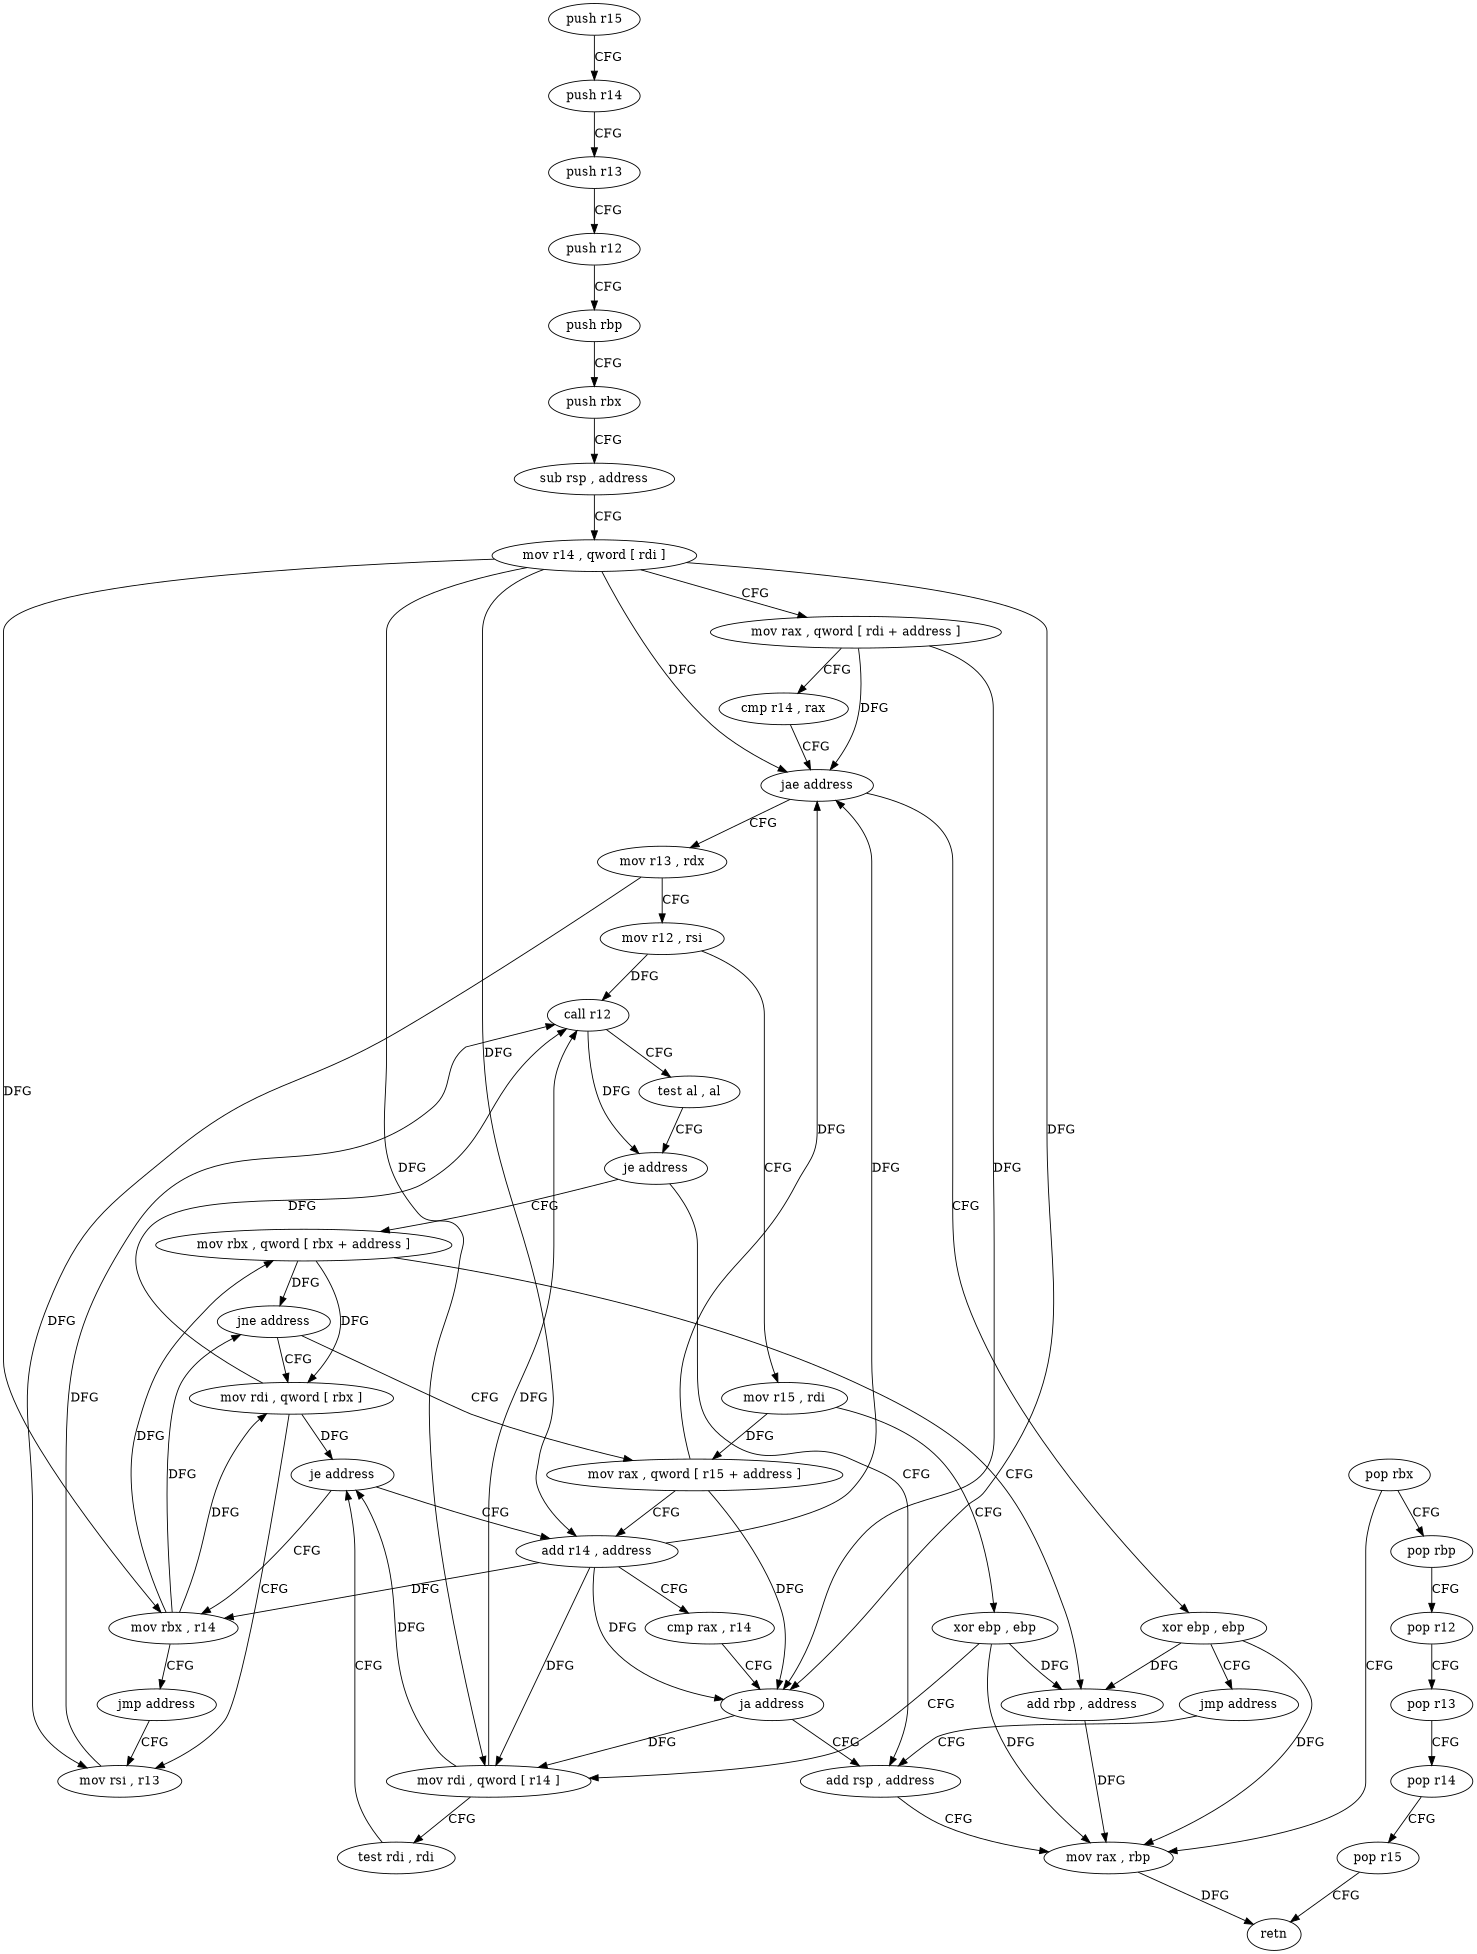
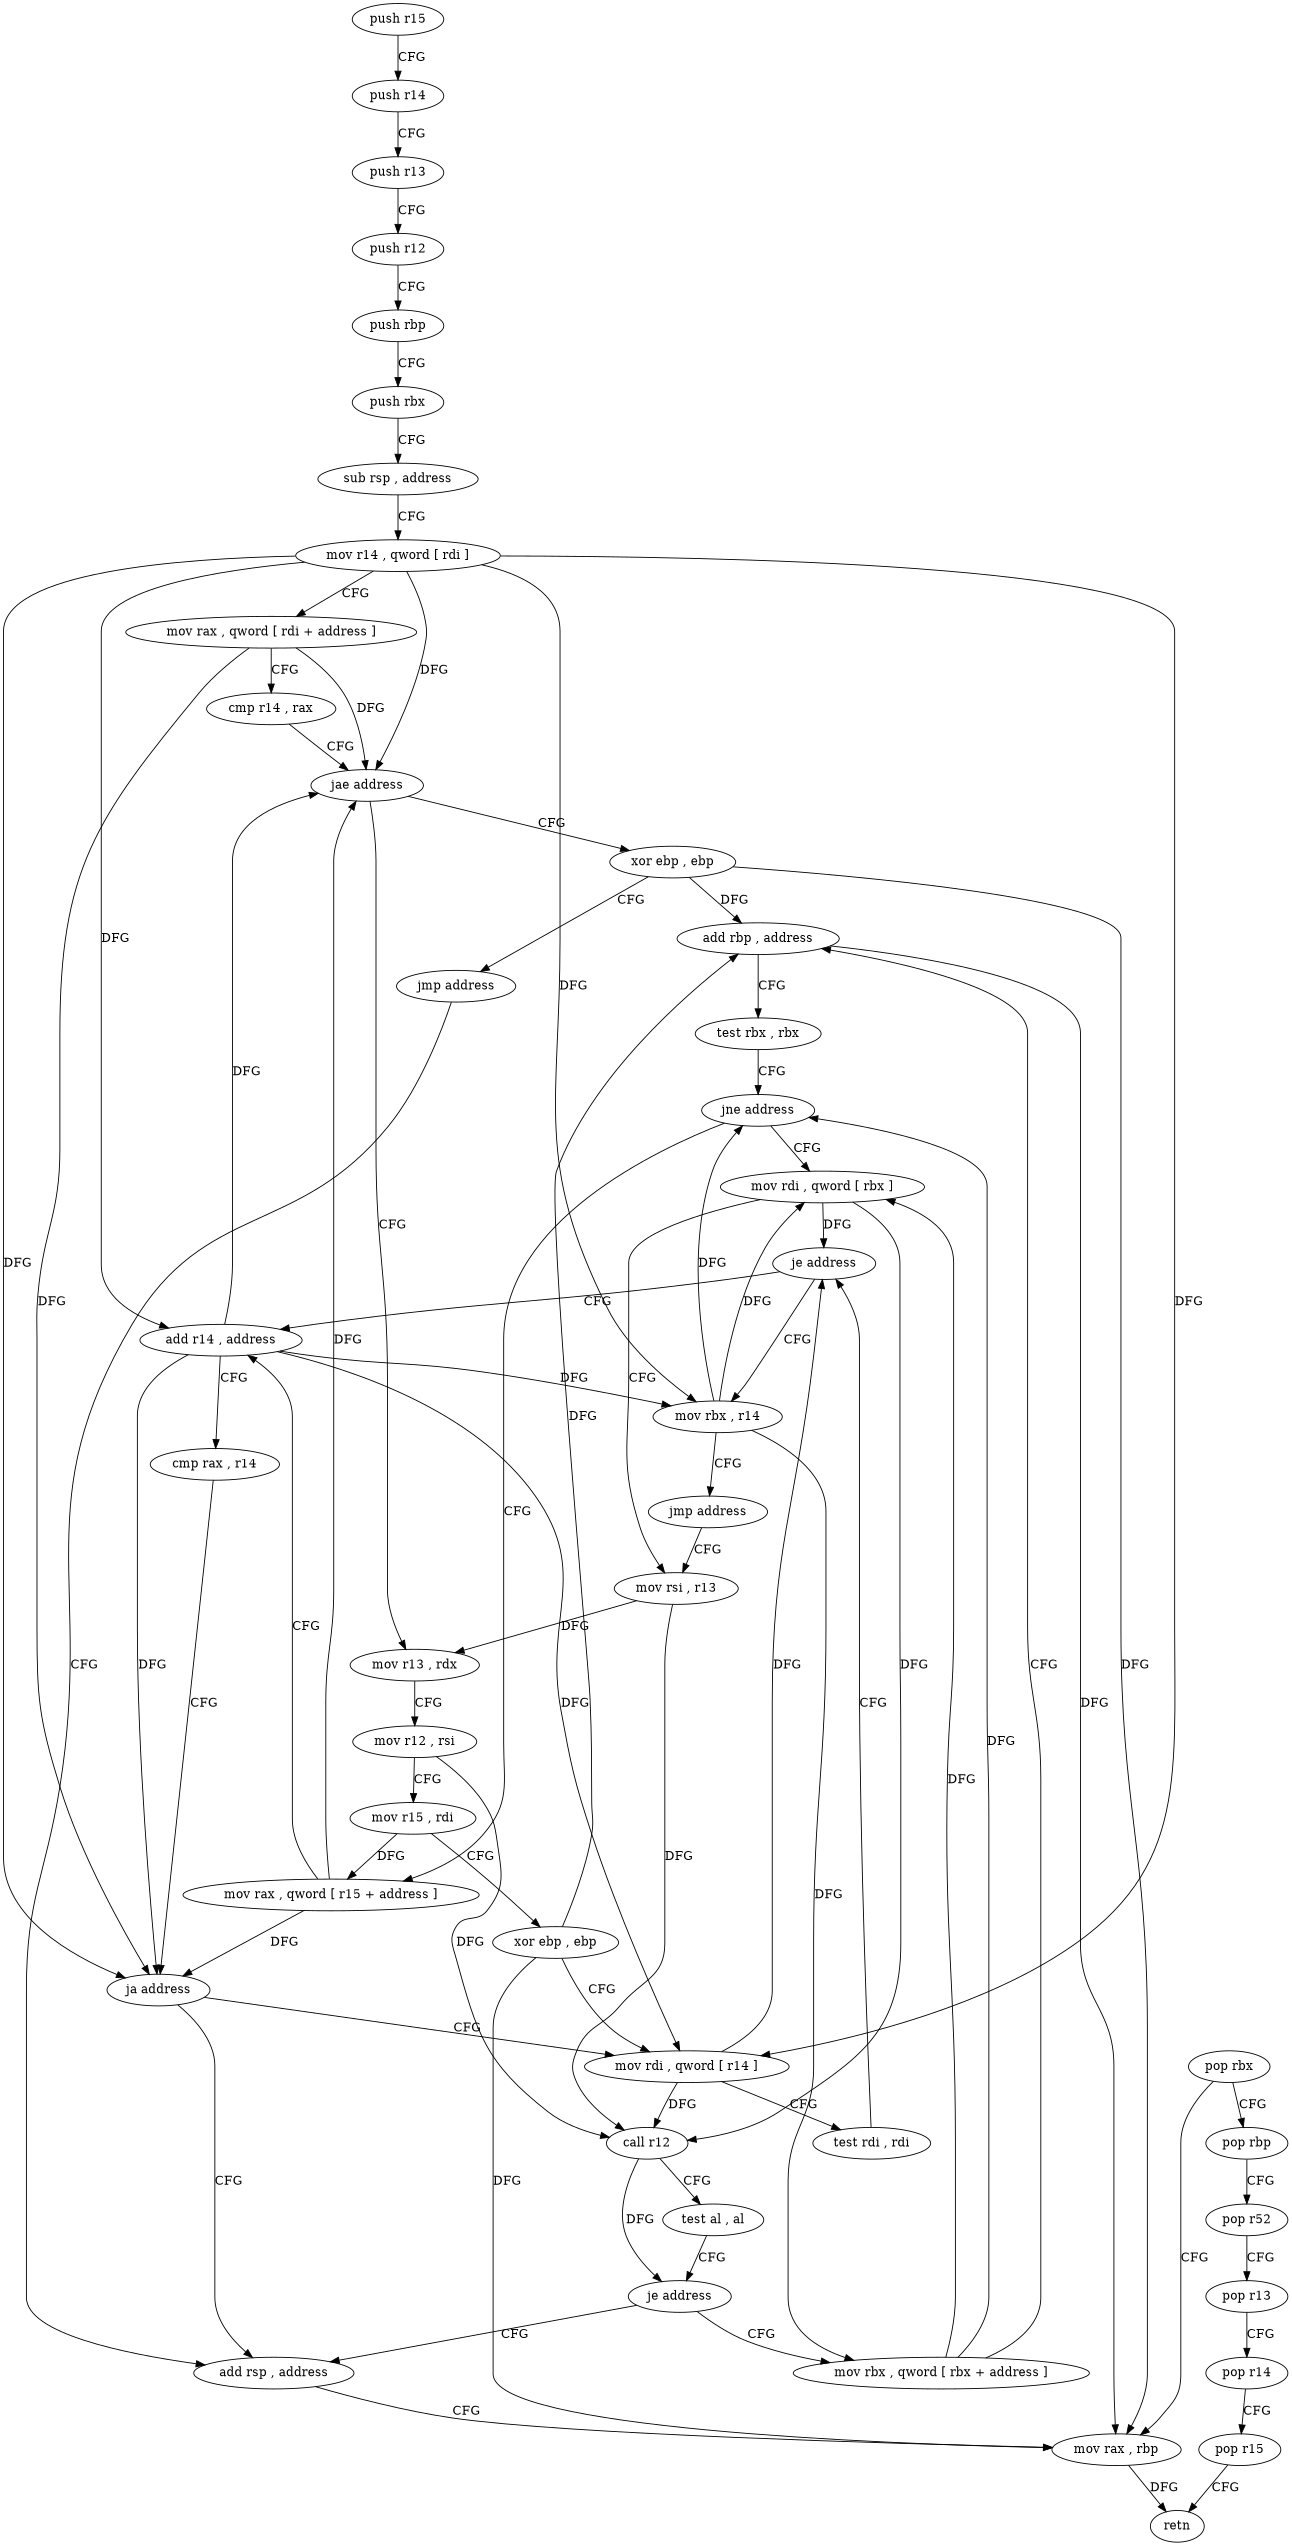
none -> (758, 1034)
(120, 1197) -> (550, 1625)
(1432, 1628) -> (1247, 2220)
(663, 1743) -> (468, 2028)
